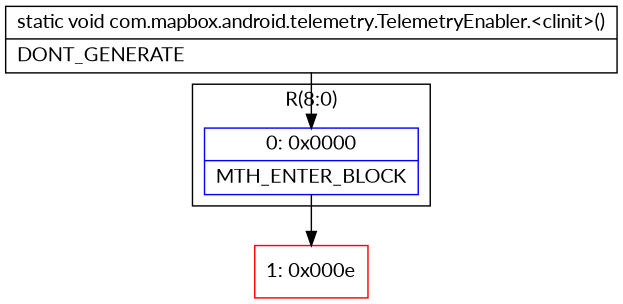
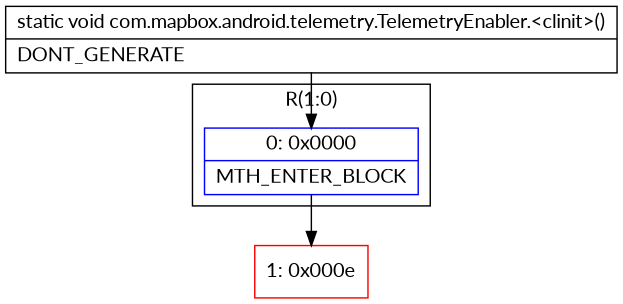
(311, 100) -> (311, 100)
